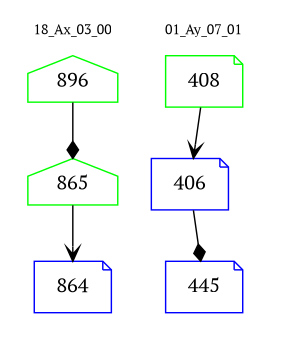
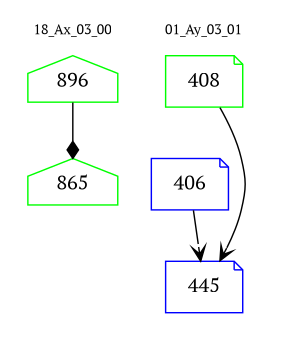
(204, 31) -> (204, 31)
(198, 126) -> (245, 177)
(196, 227) -> (196, 227)
(73, 287) -> none
